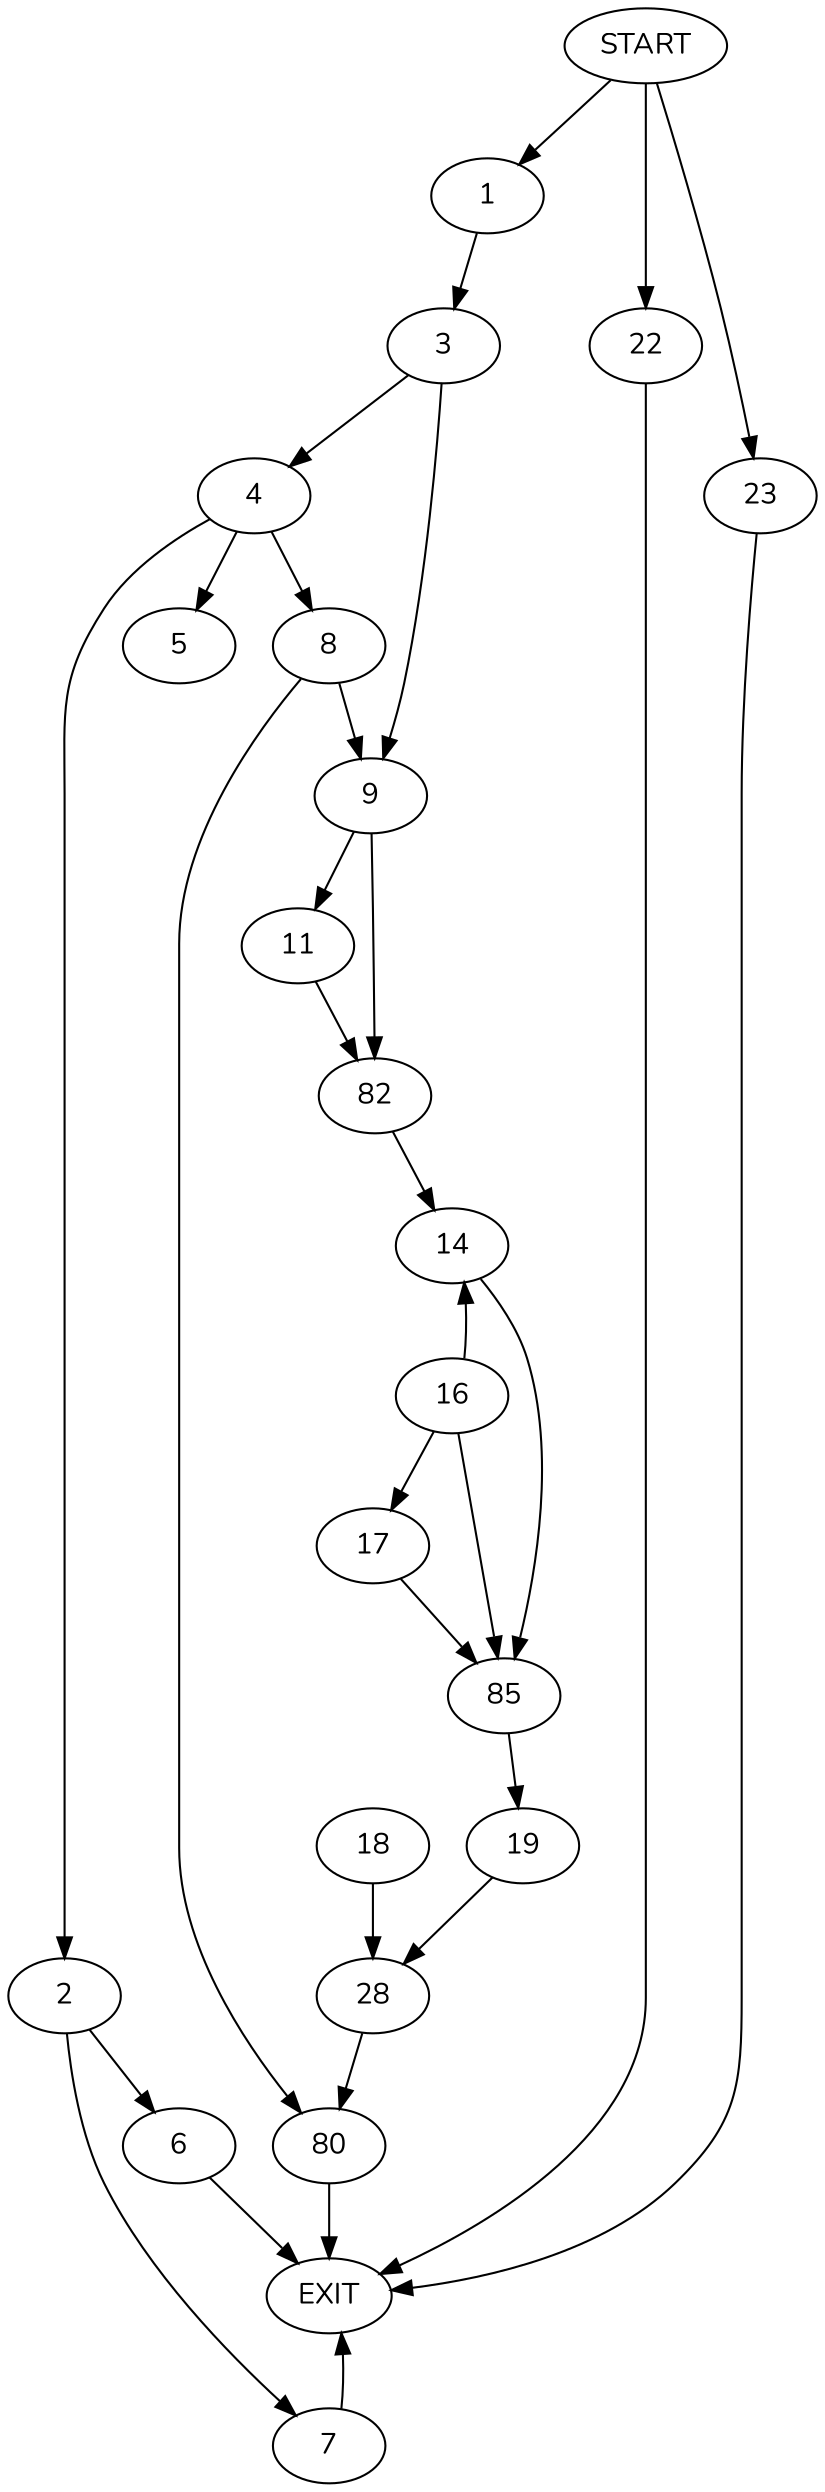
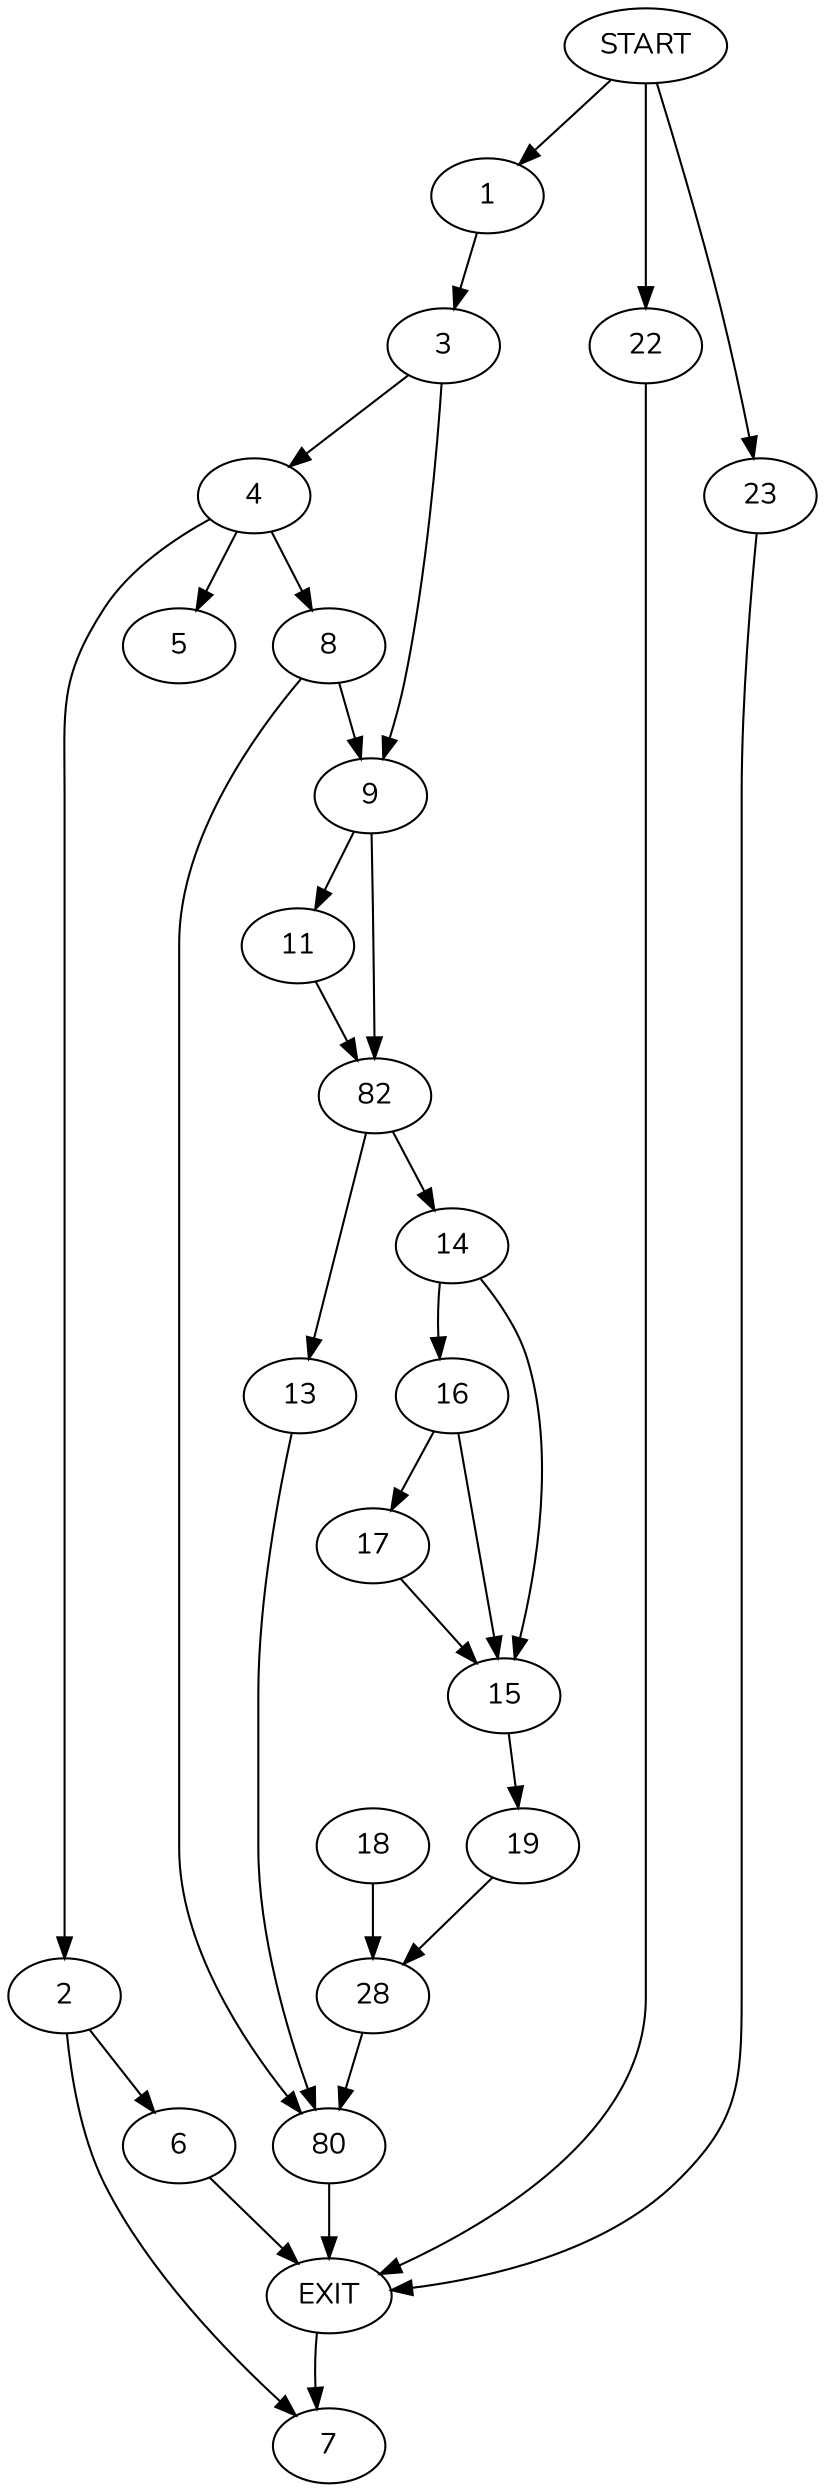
(466, 1331) -> (438, 1310)
none -> (300, 1396)
(504, 1696) -> (504, 1696)
(343, 2382) -> (315, 2360)
